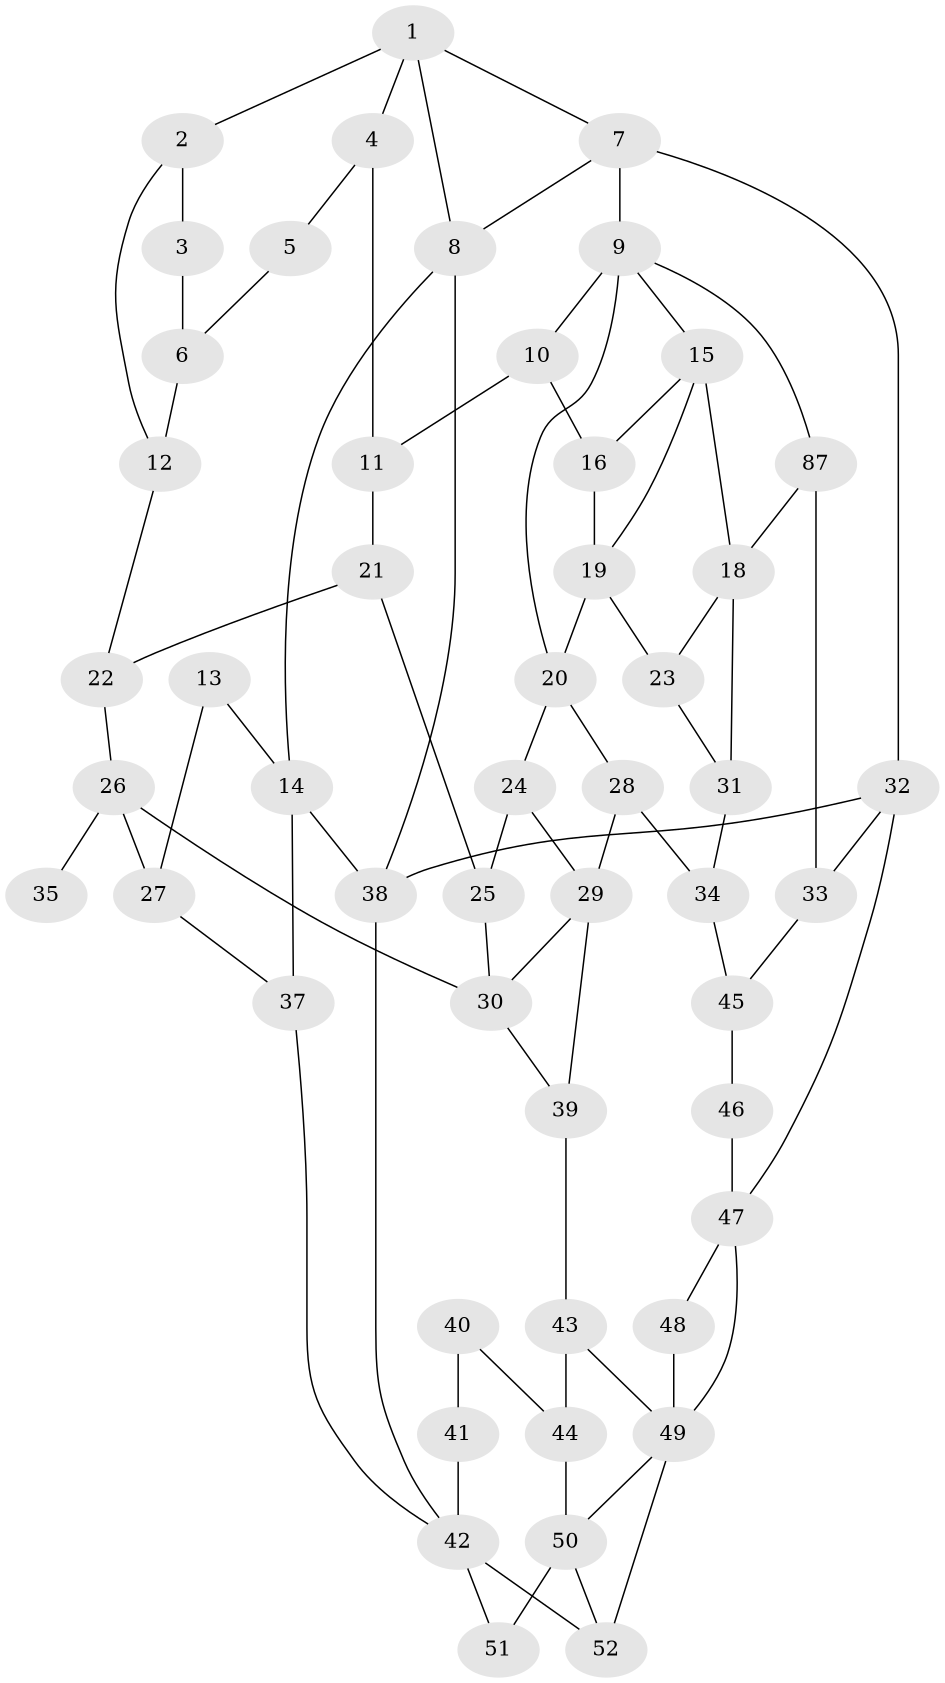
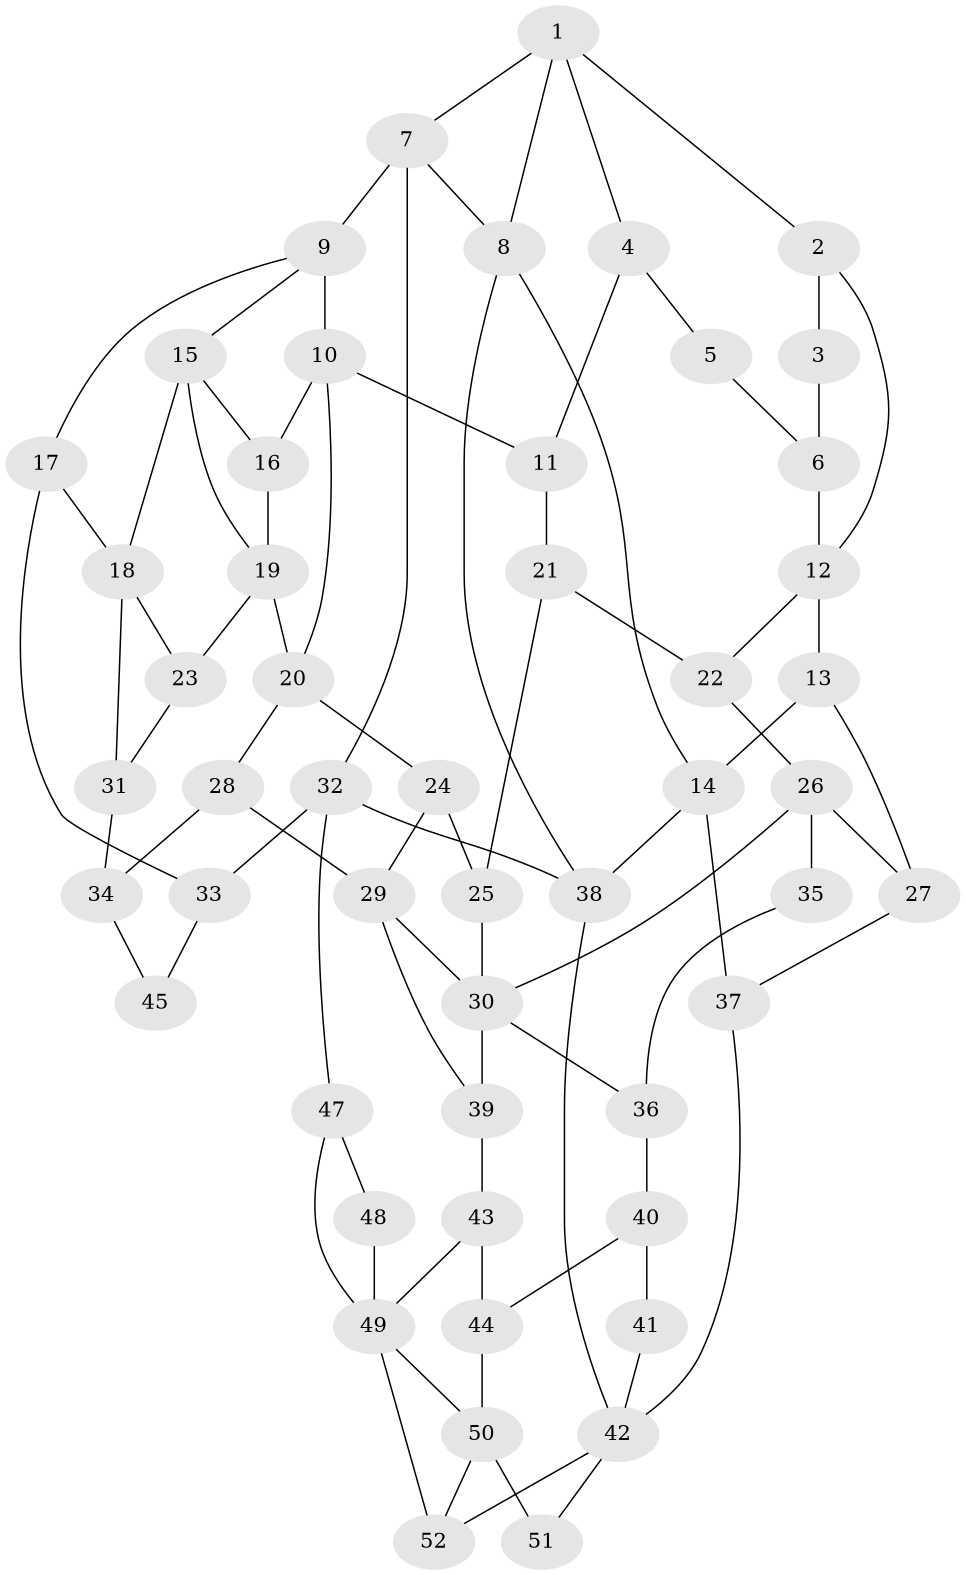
(536, 453) -> (330, 520)
(816, 464) -> (46, 464)
none -> (819, 626)
none -> (647, 1111)
(732, 1111) -> none
